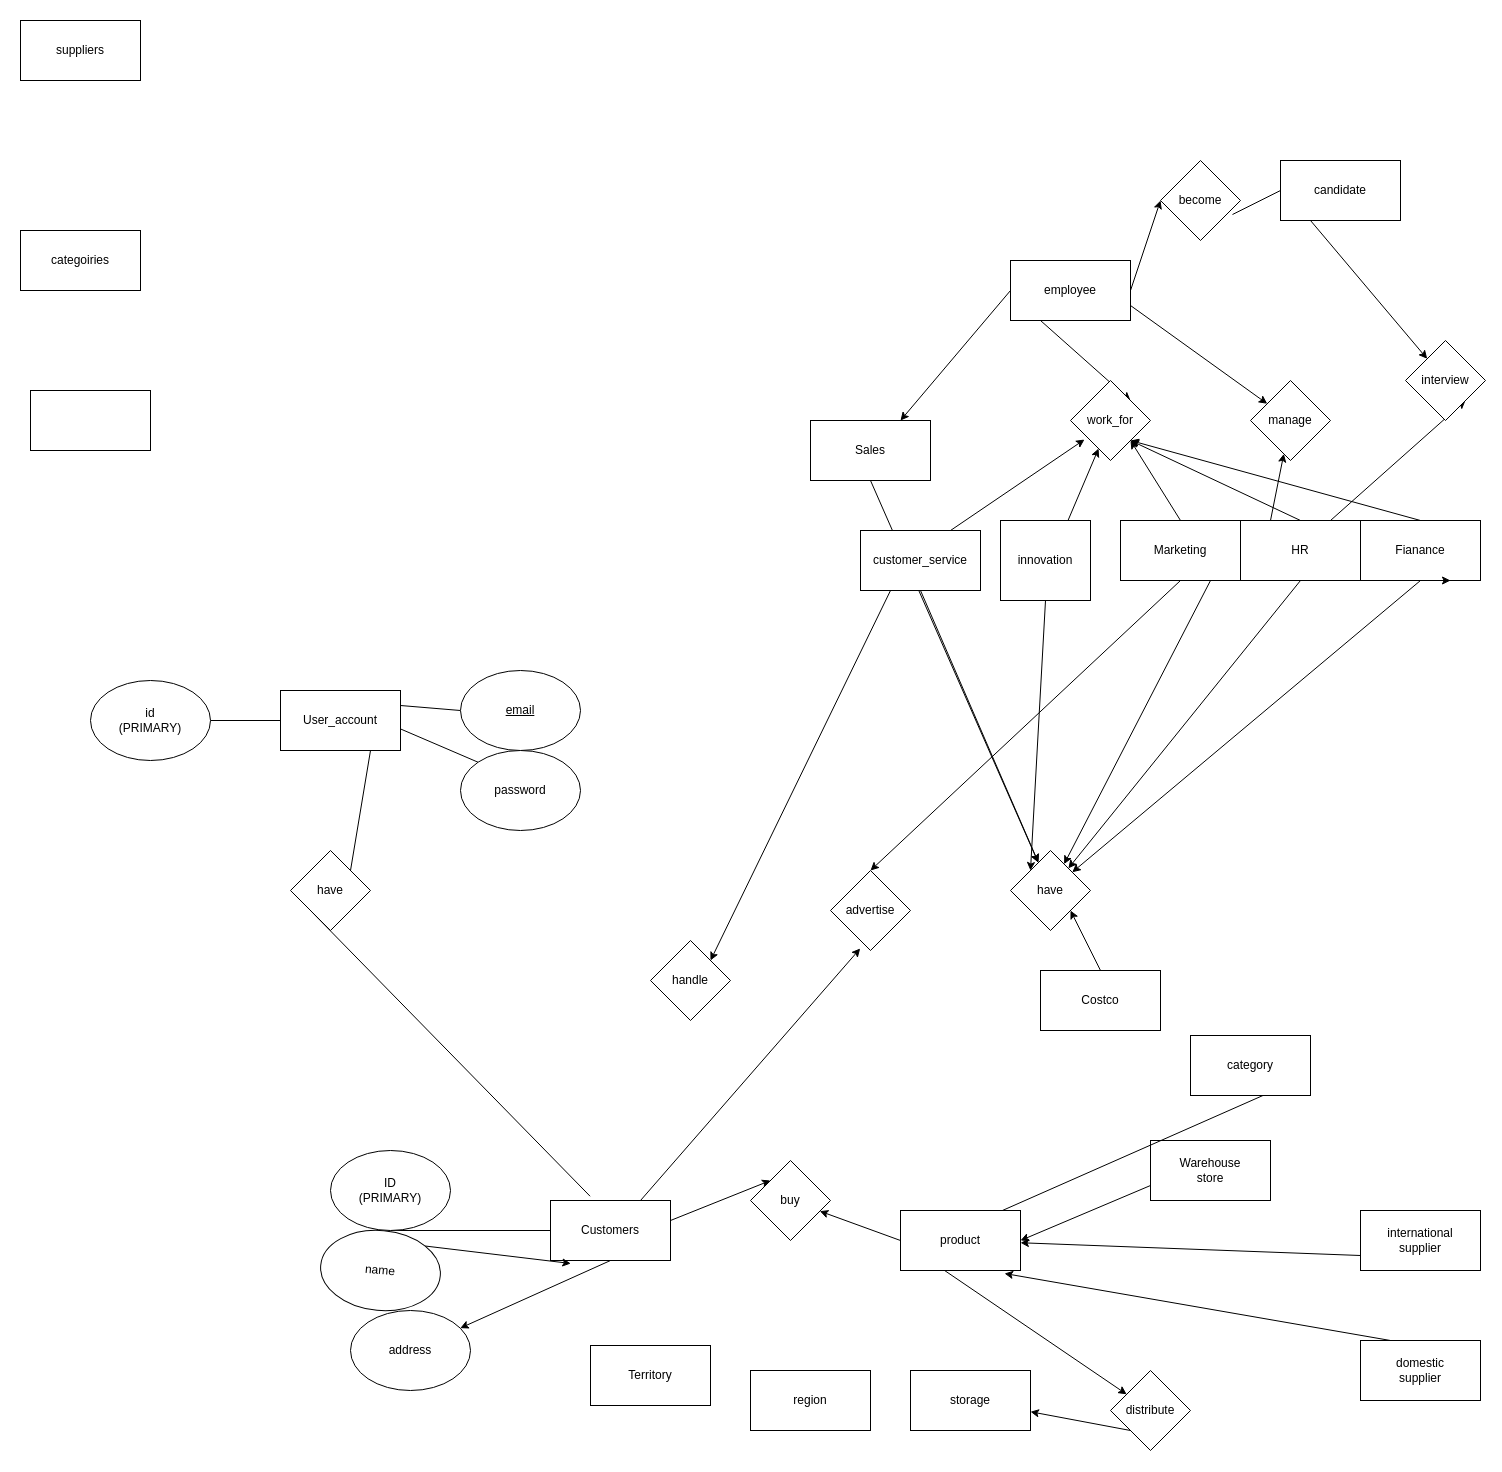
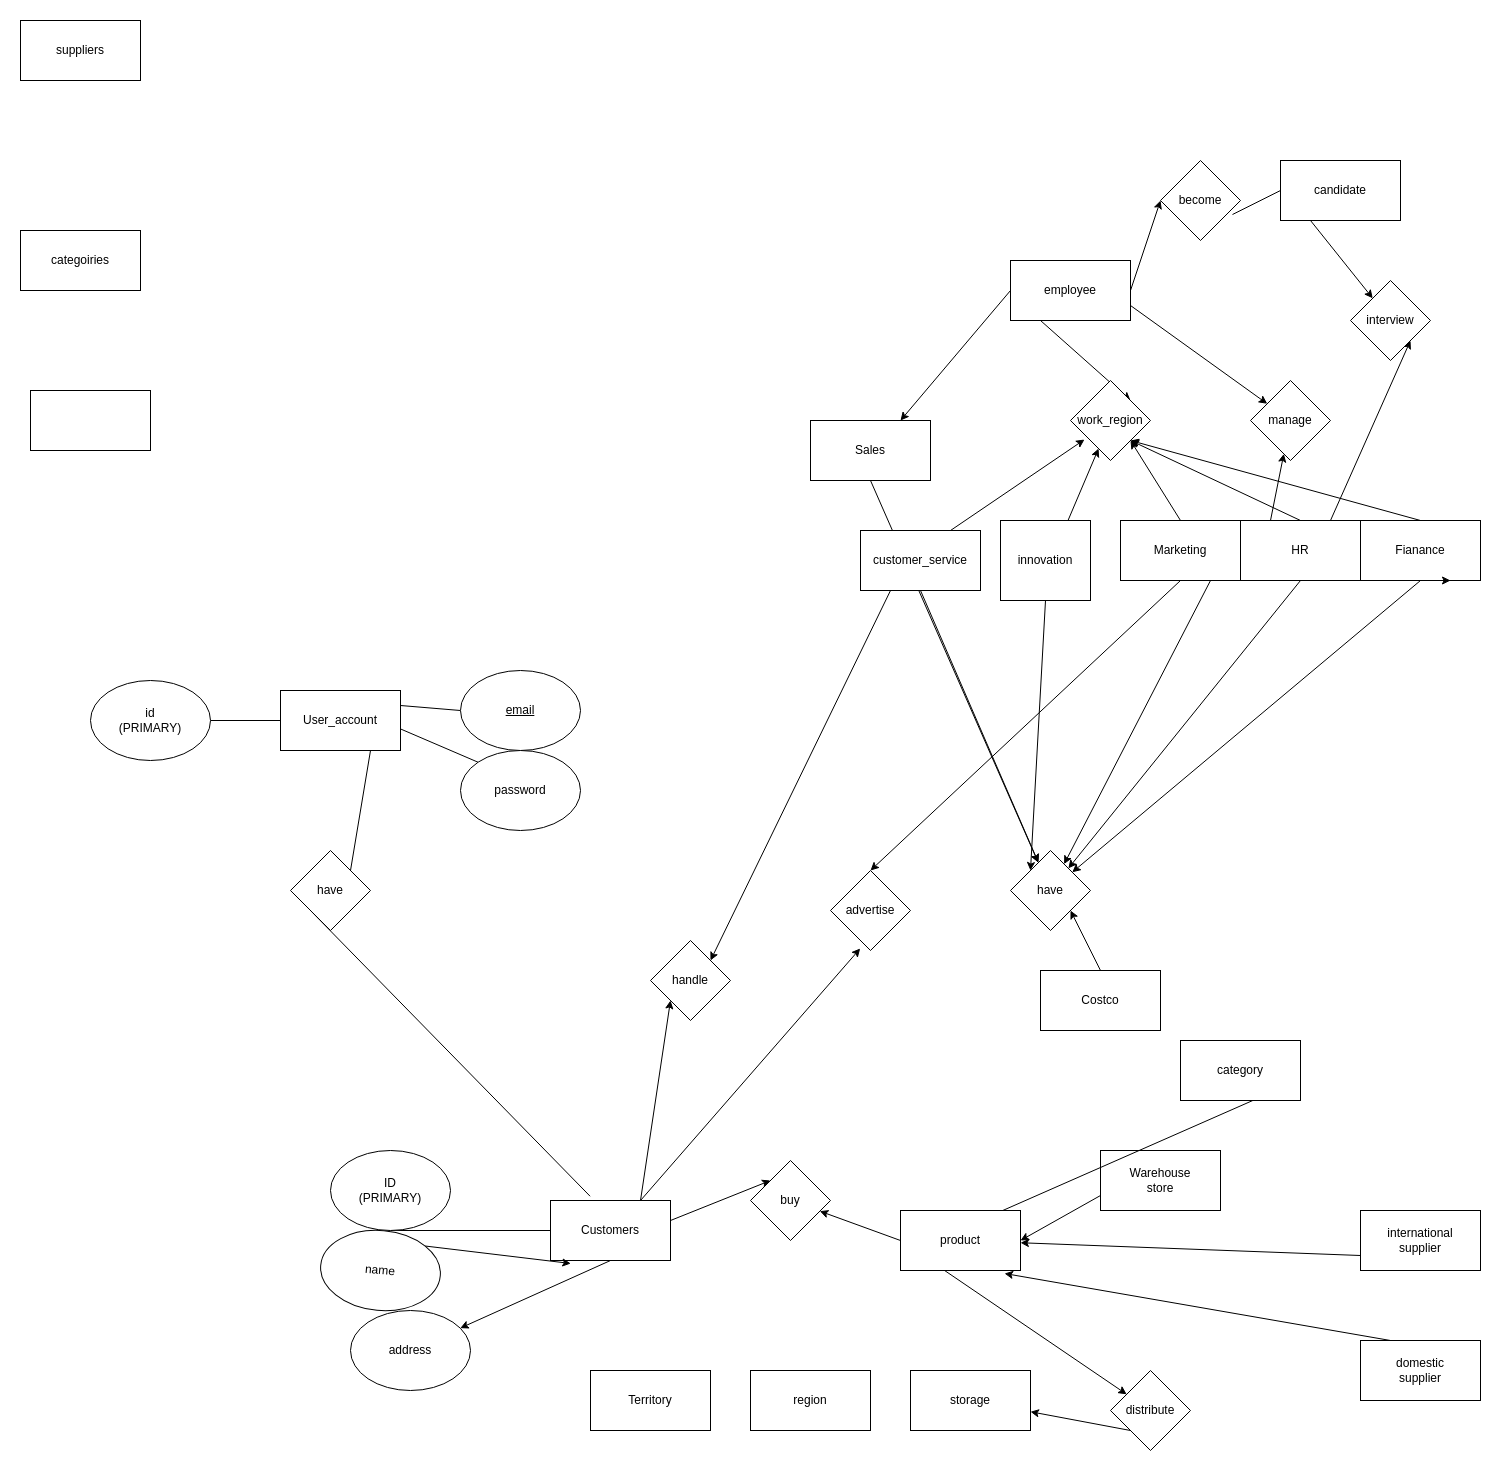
(1446, 381) -> (1391, 321)
(1111, 421) -> (1111, 421)
(1251, 1066) -> (1241, 1071)
none -> (655, 1101)
(1211, 1171) -> (1161, 1181)
(651, 1376) -> (651, 1401)
